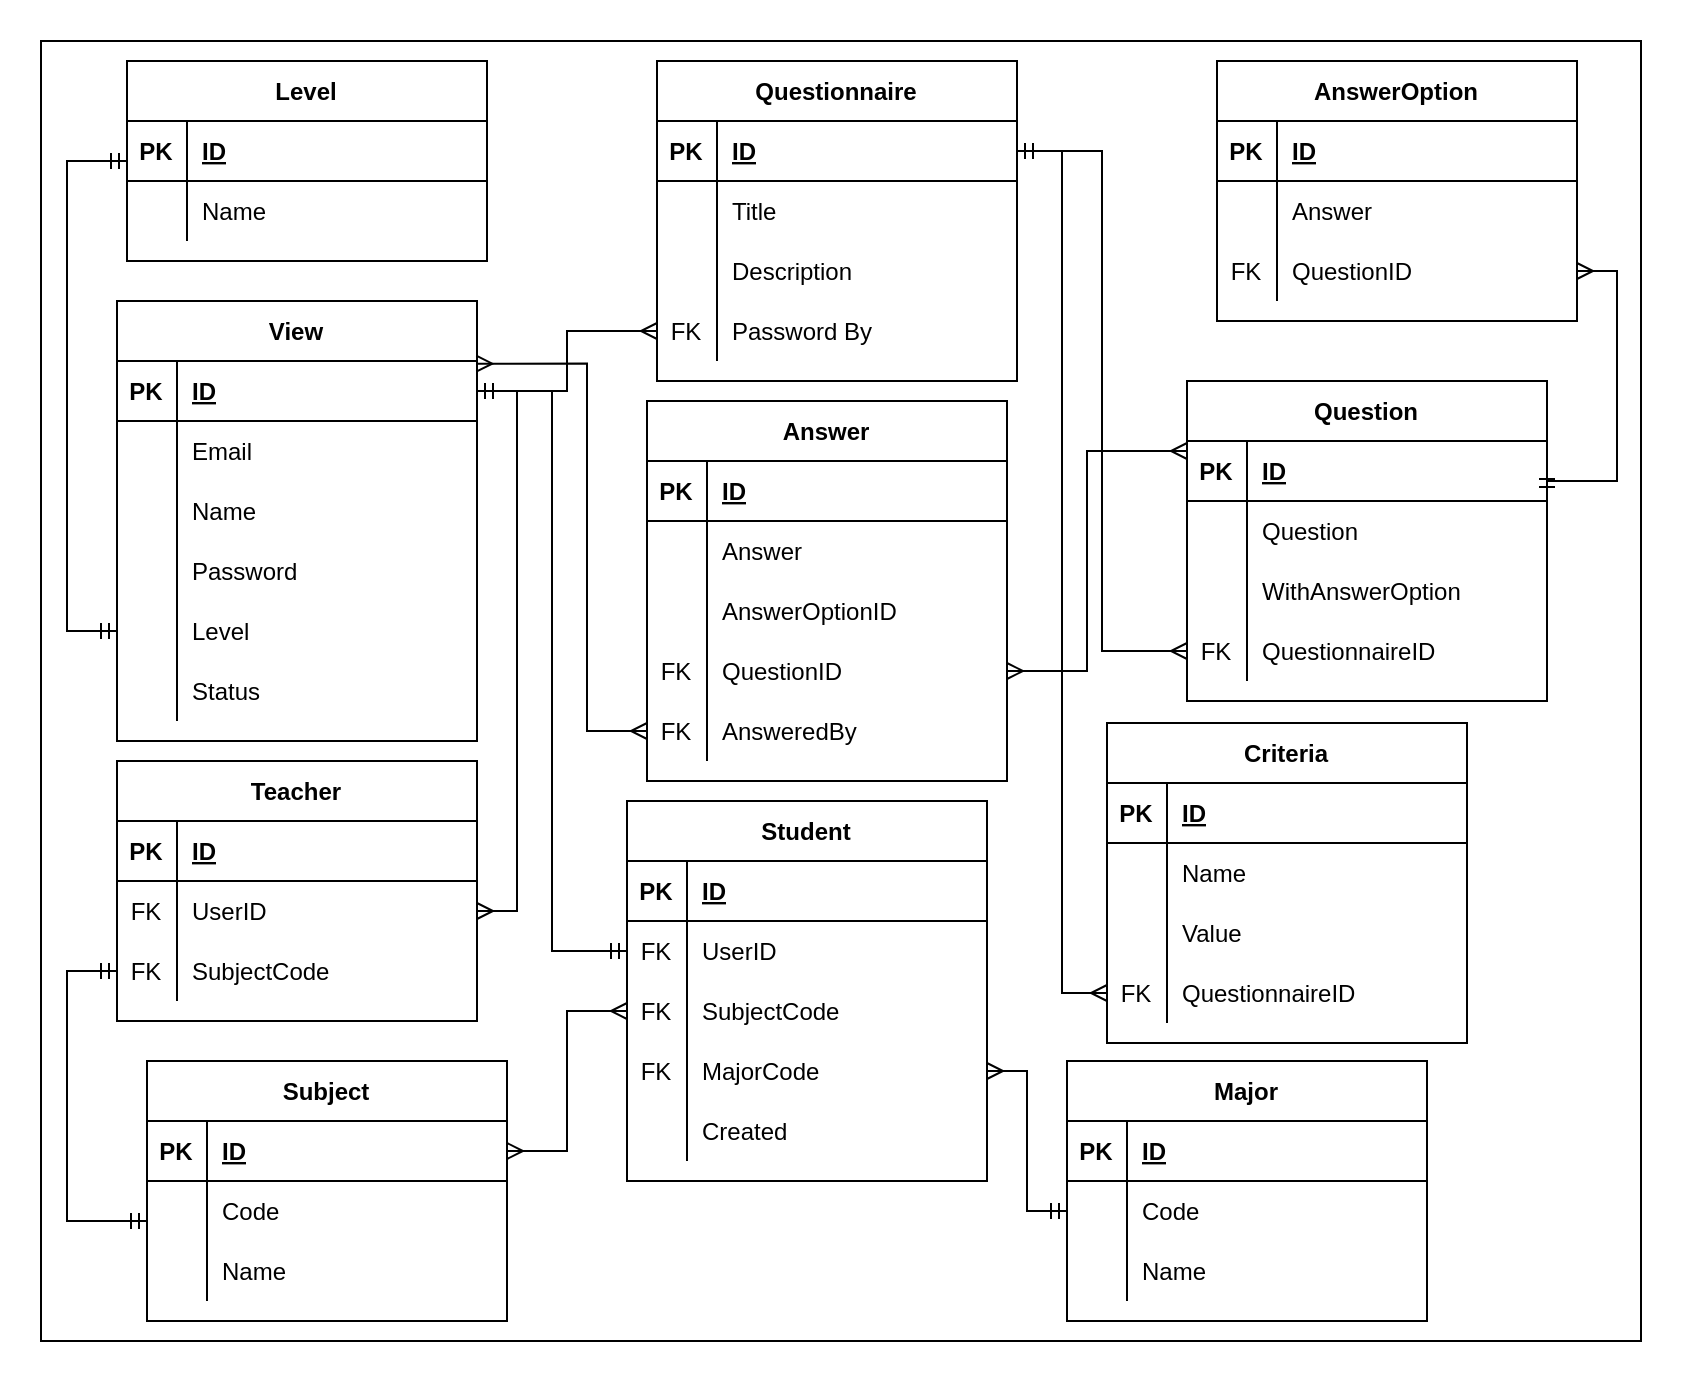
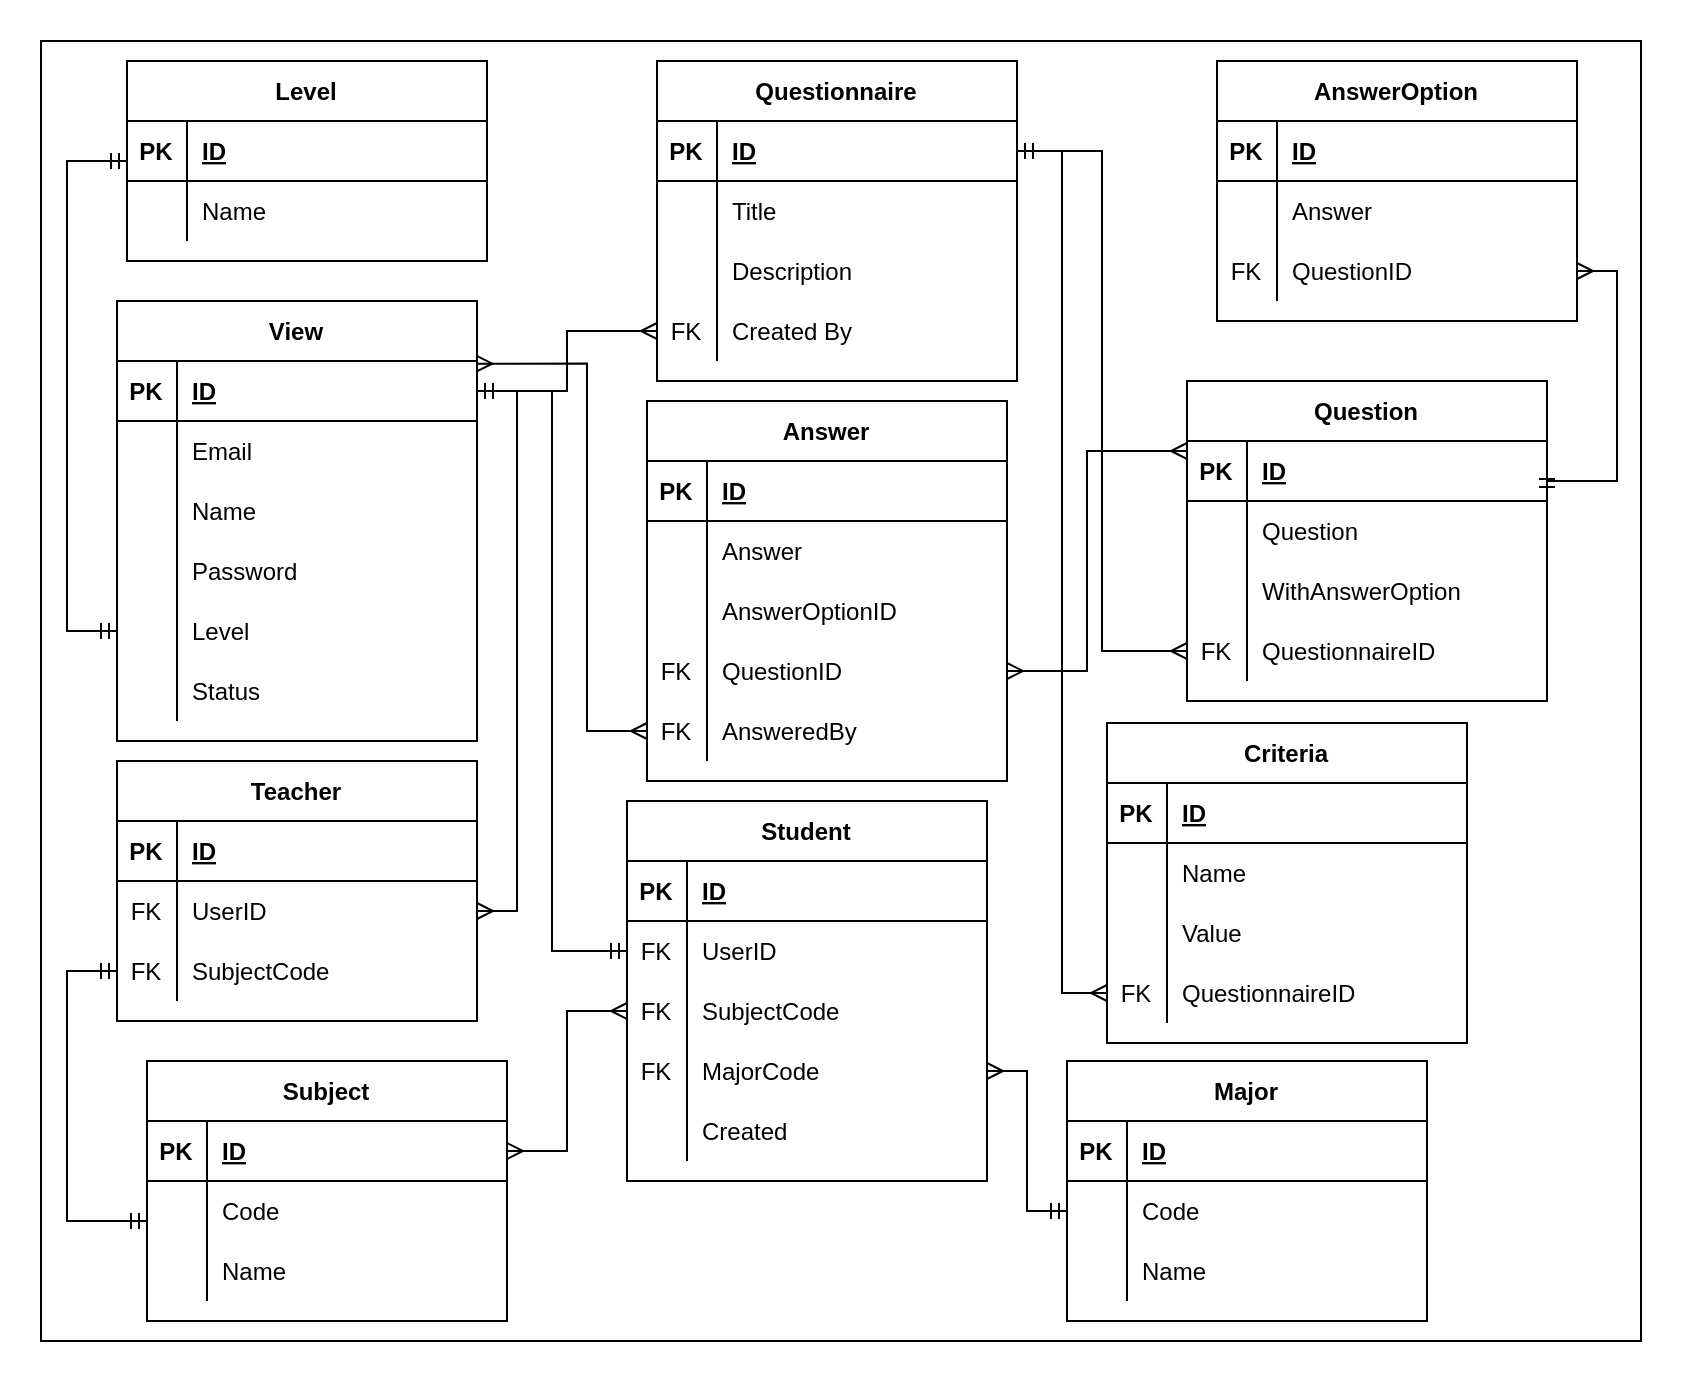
(803, 332) -> (796, 332)
